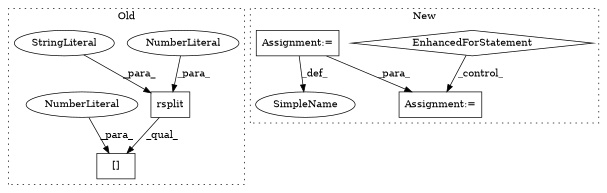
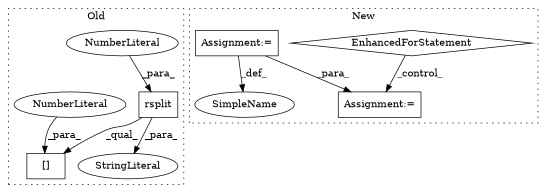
(114, 72) -> (145, 132)
